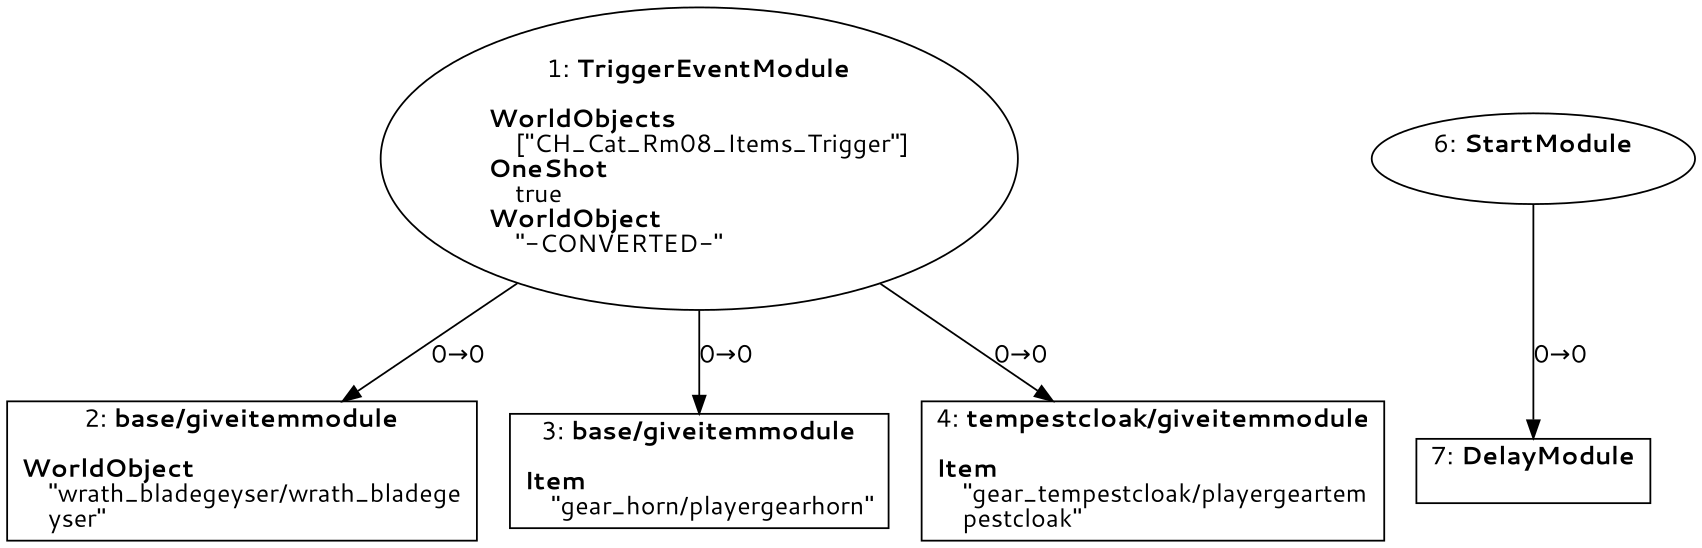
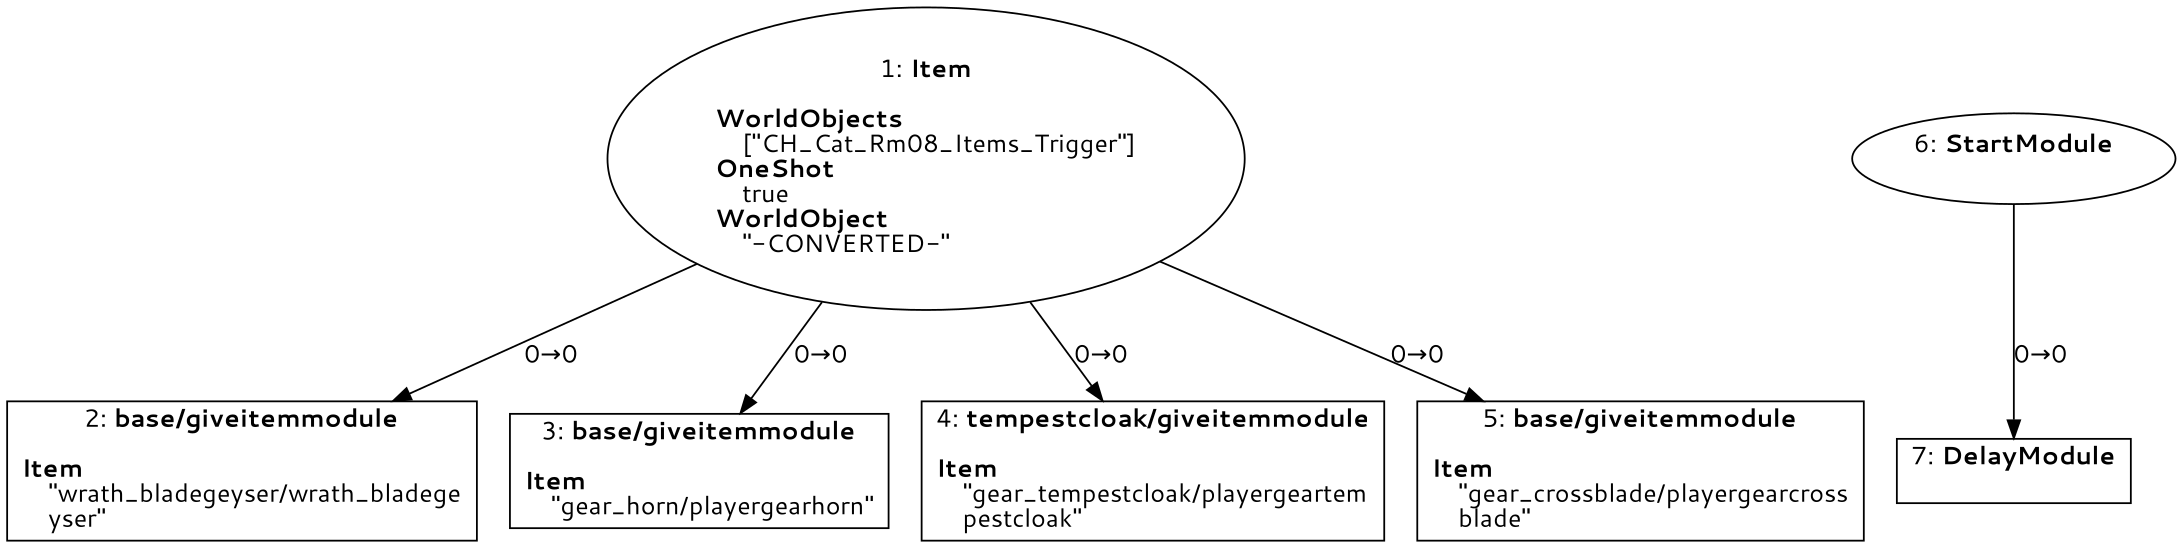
(714, 69) -> (941, 69)
(108, 469) -> (53, 469)
none -> (1641, 471)
